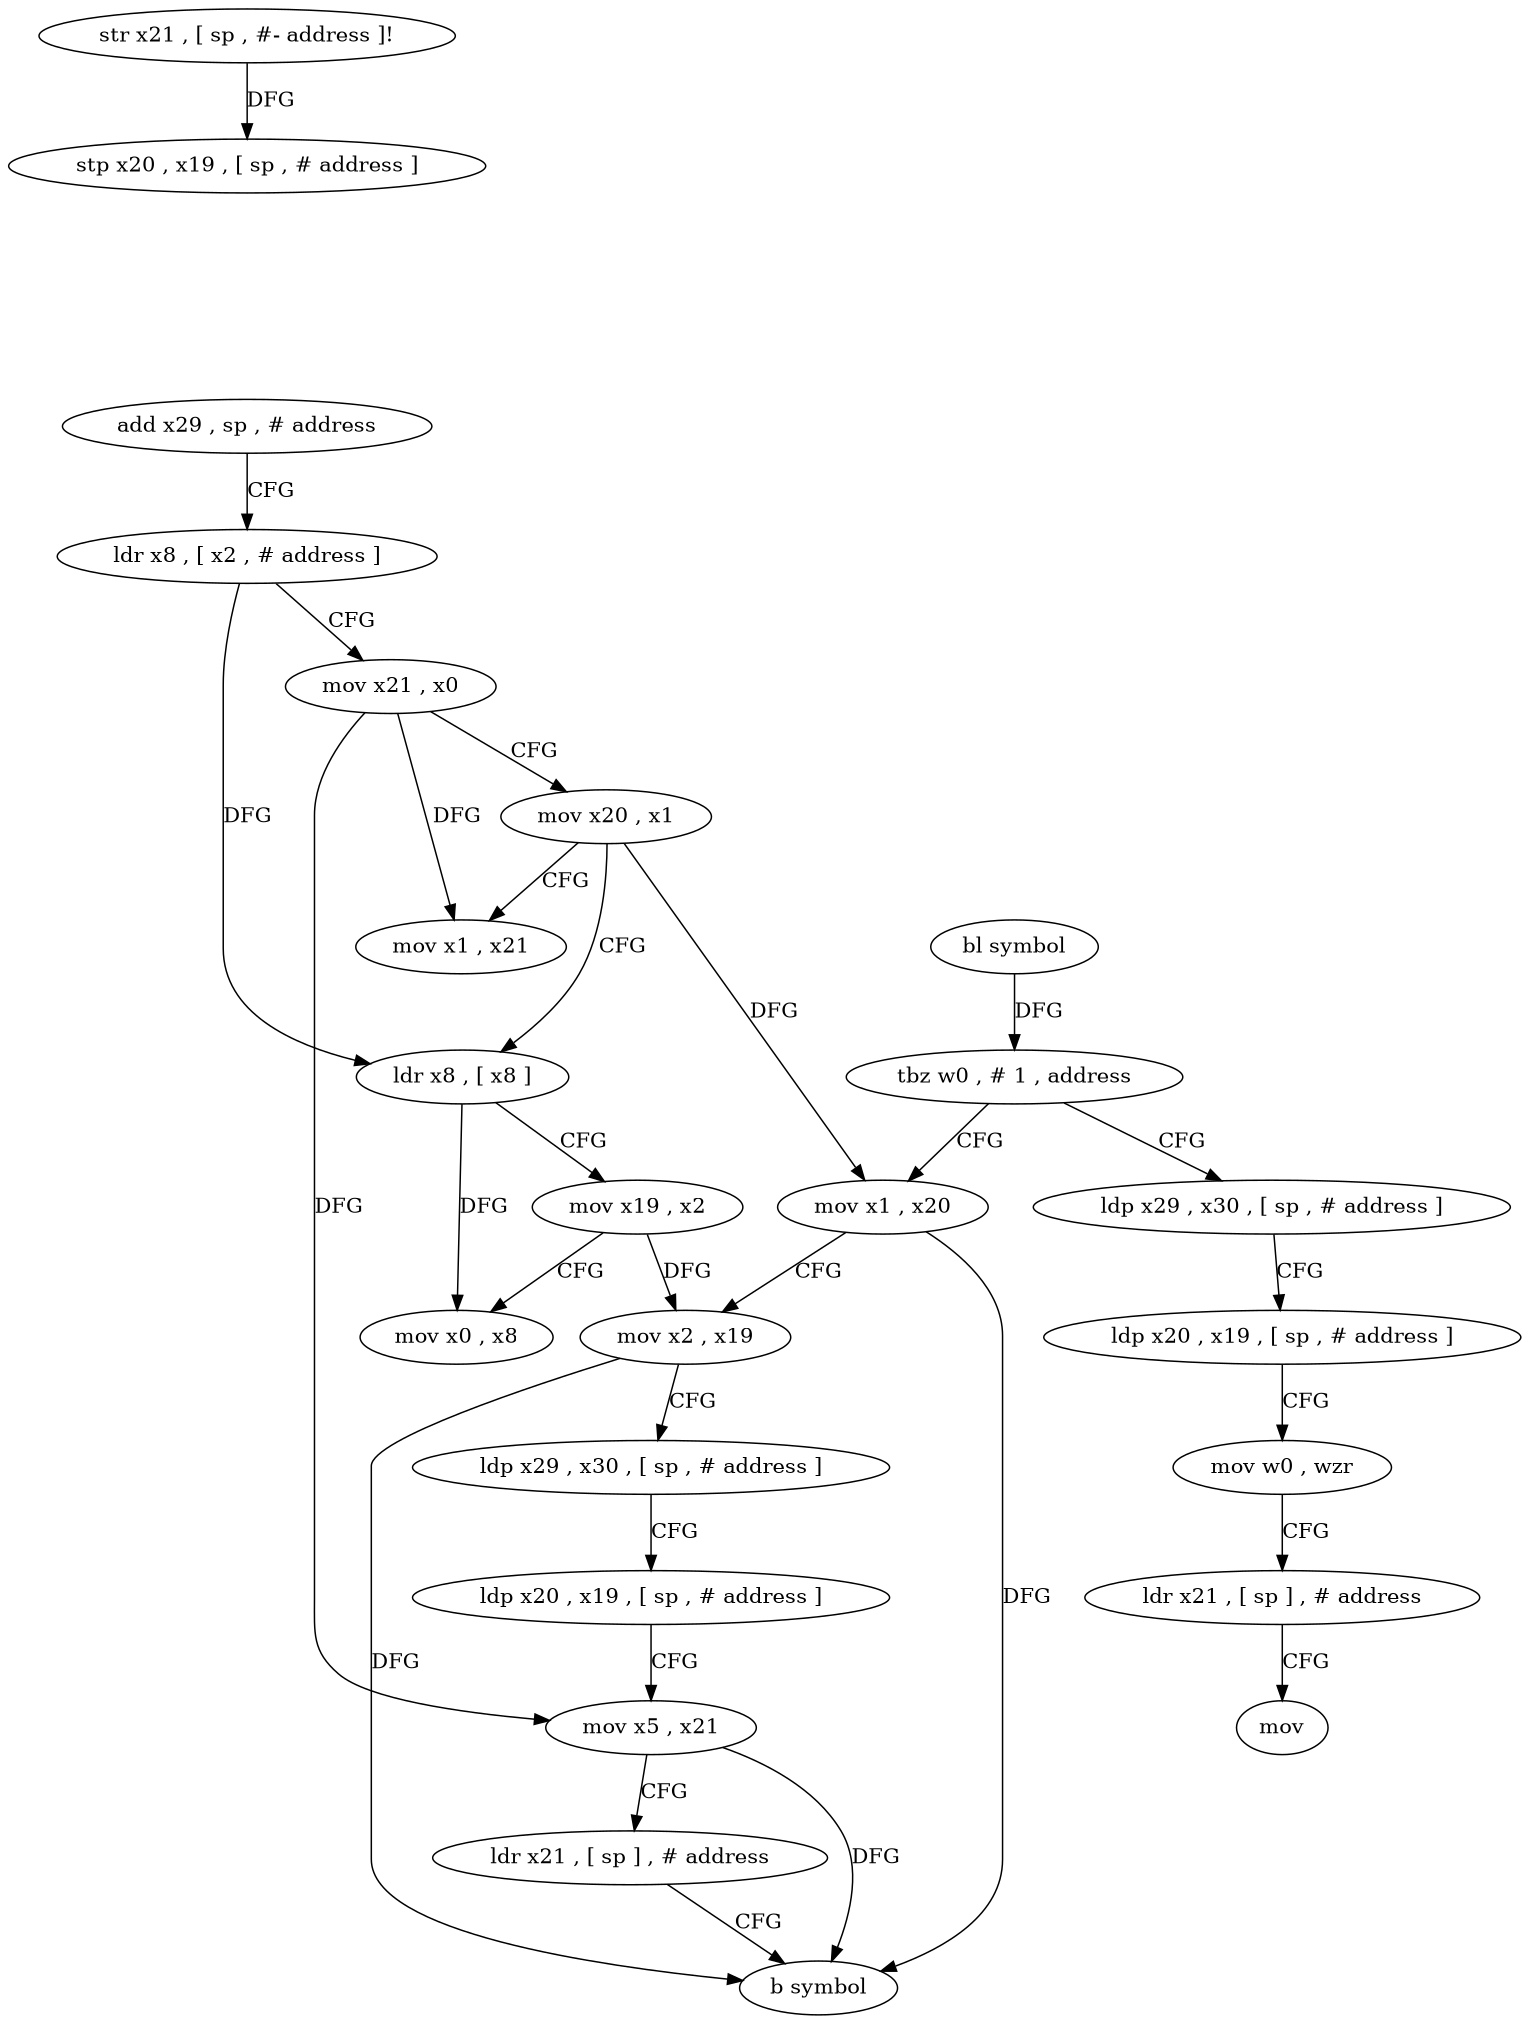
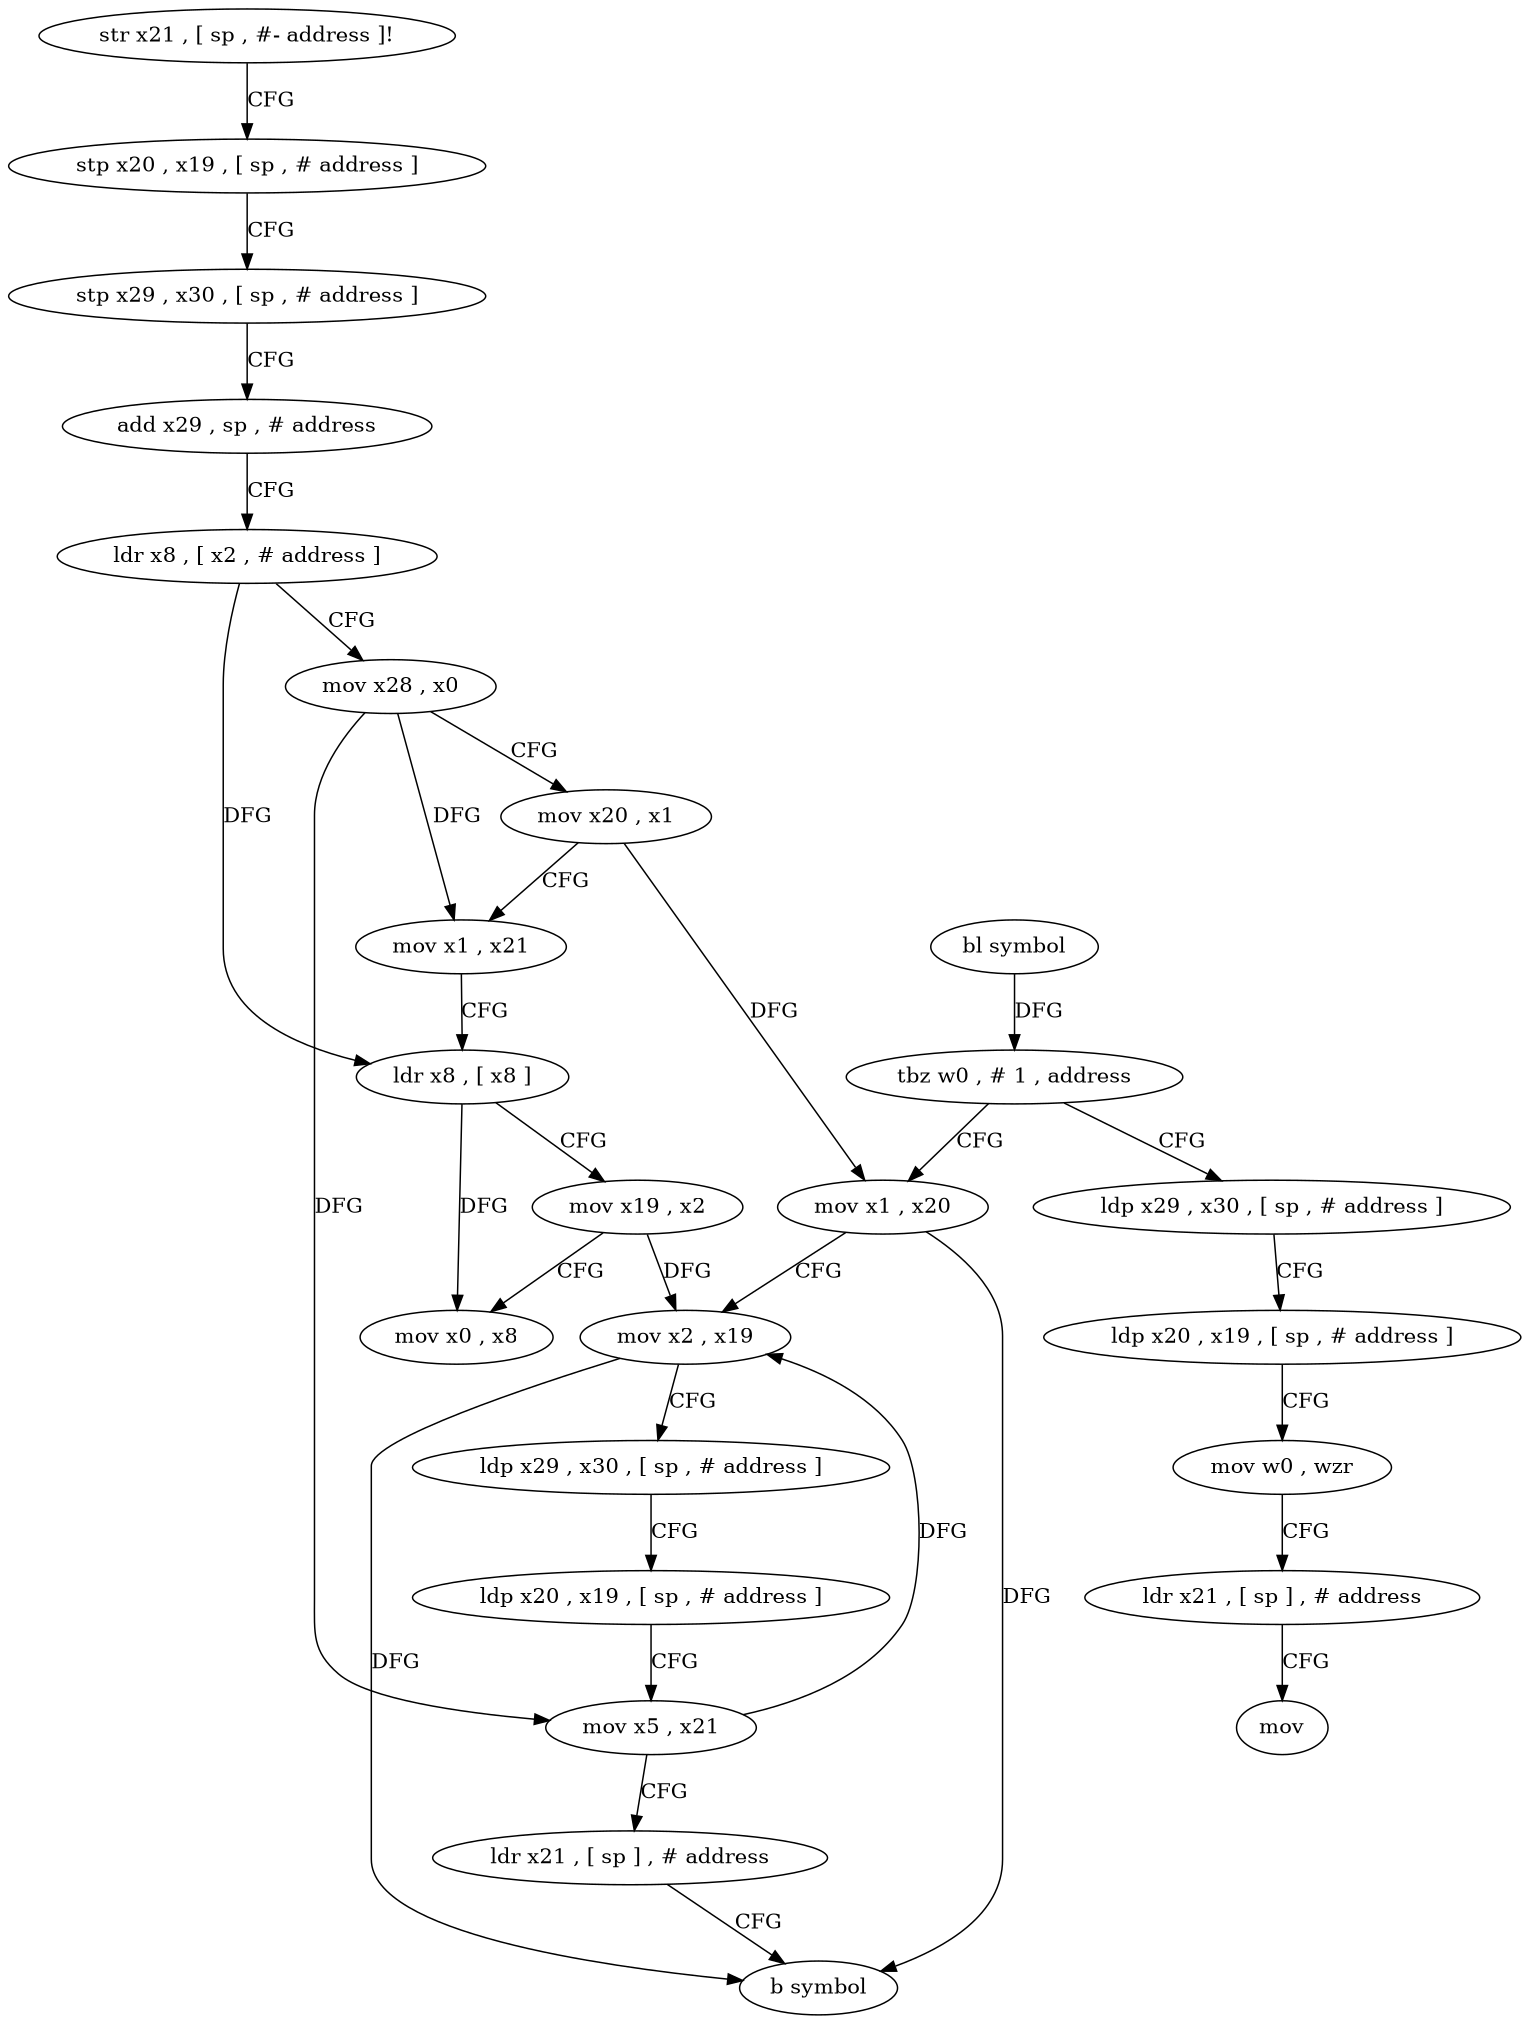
(271, 101) -> (271, 101)
none -> (247, 296)
(391, 687) -> (391, 687)
(588, 956) -> (462, 1004)
(833, 1820) -> (918, 1552)
